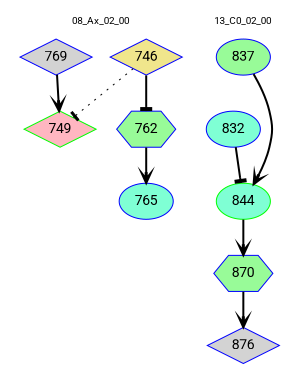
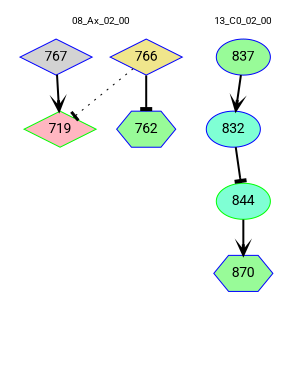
(56, 57) -> (56, 57)
(146, 57) -> (146, 57)
(272, 124) -> (239, 88)
(60, 129) -> (60, 129)
(146, 201) -> none
(243, 345) -> none
